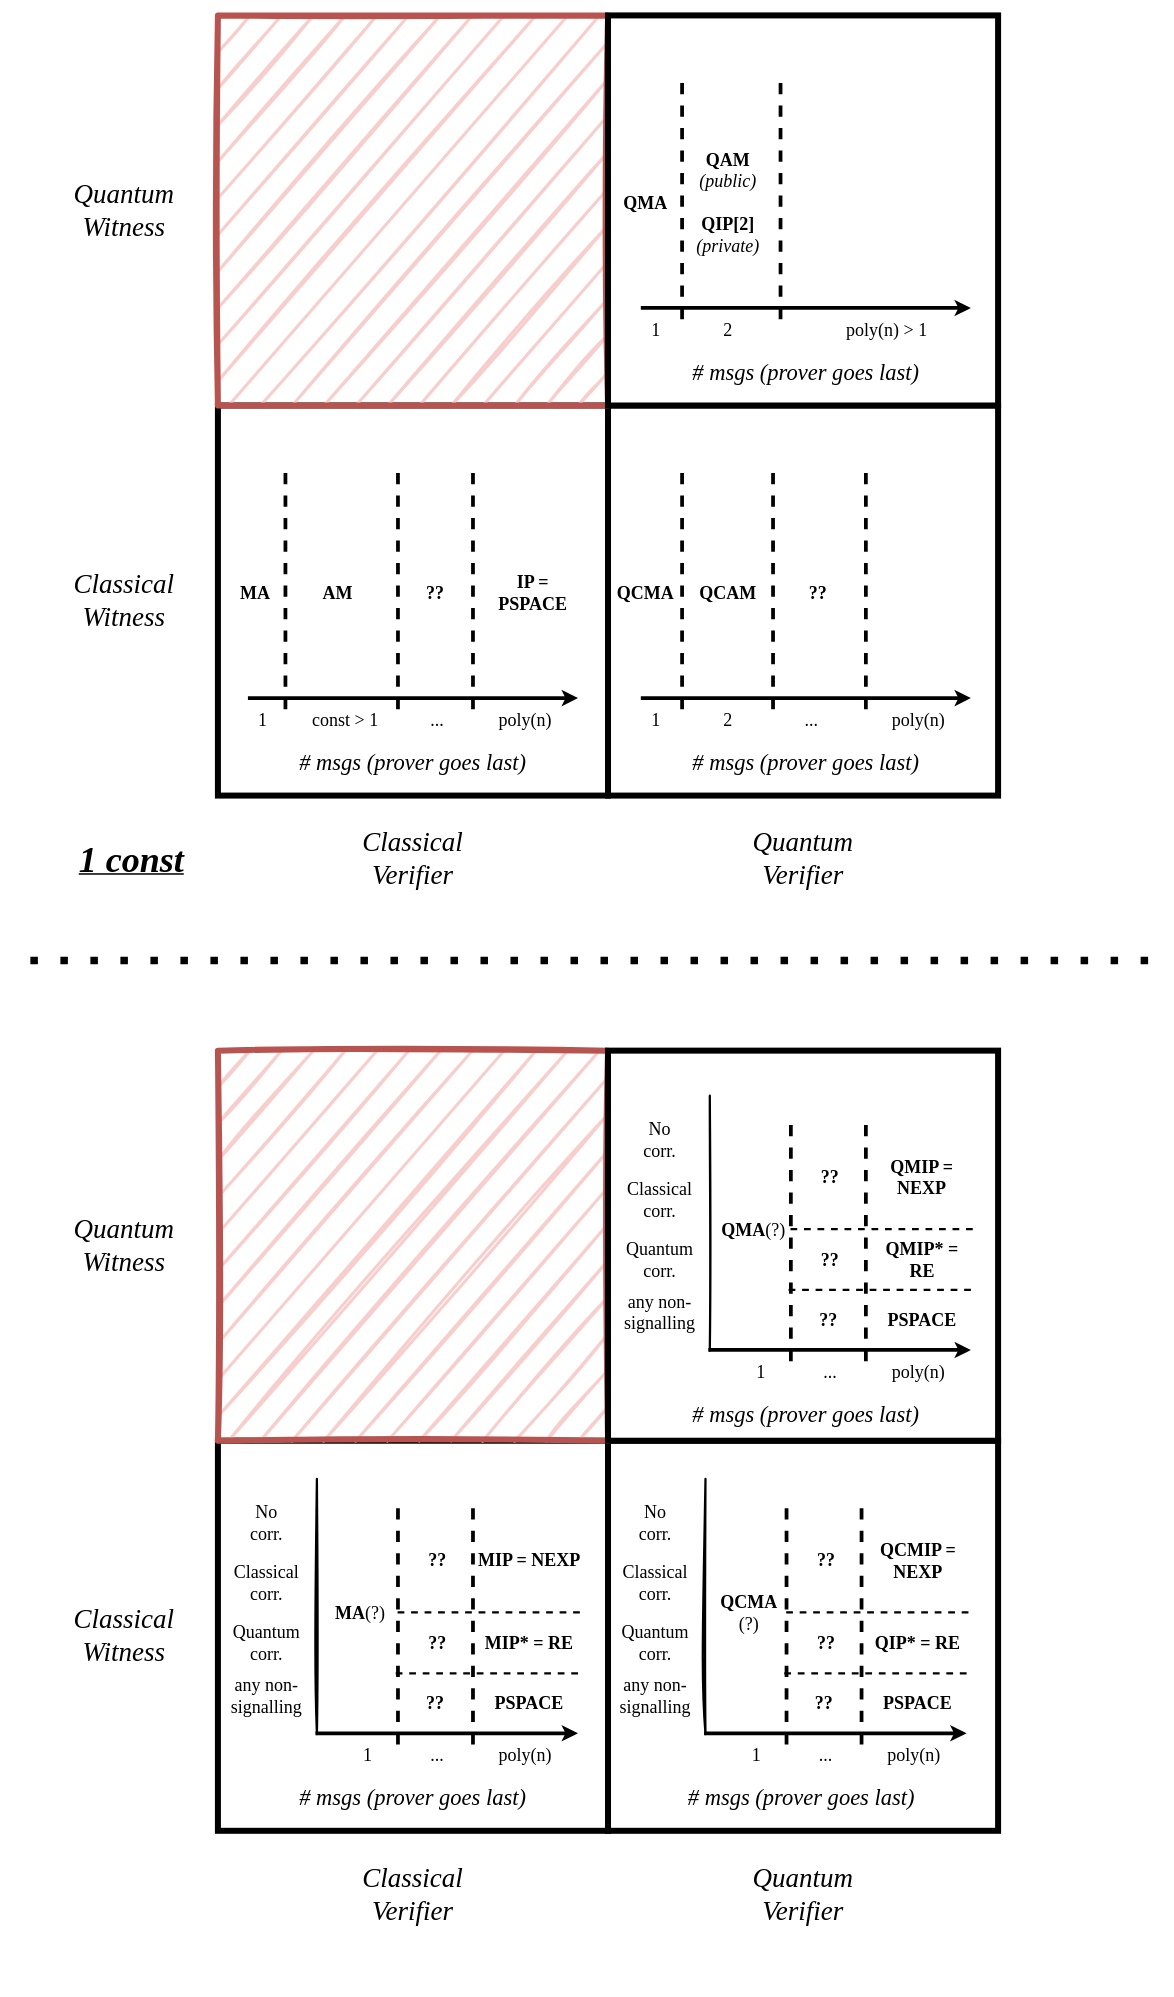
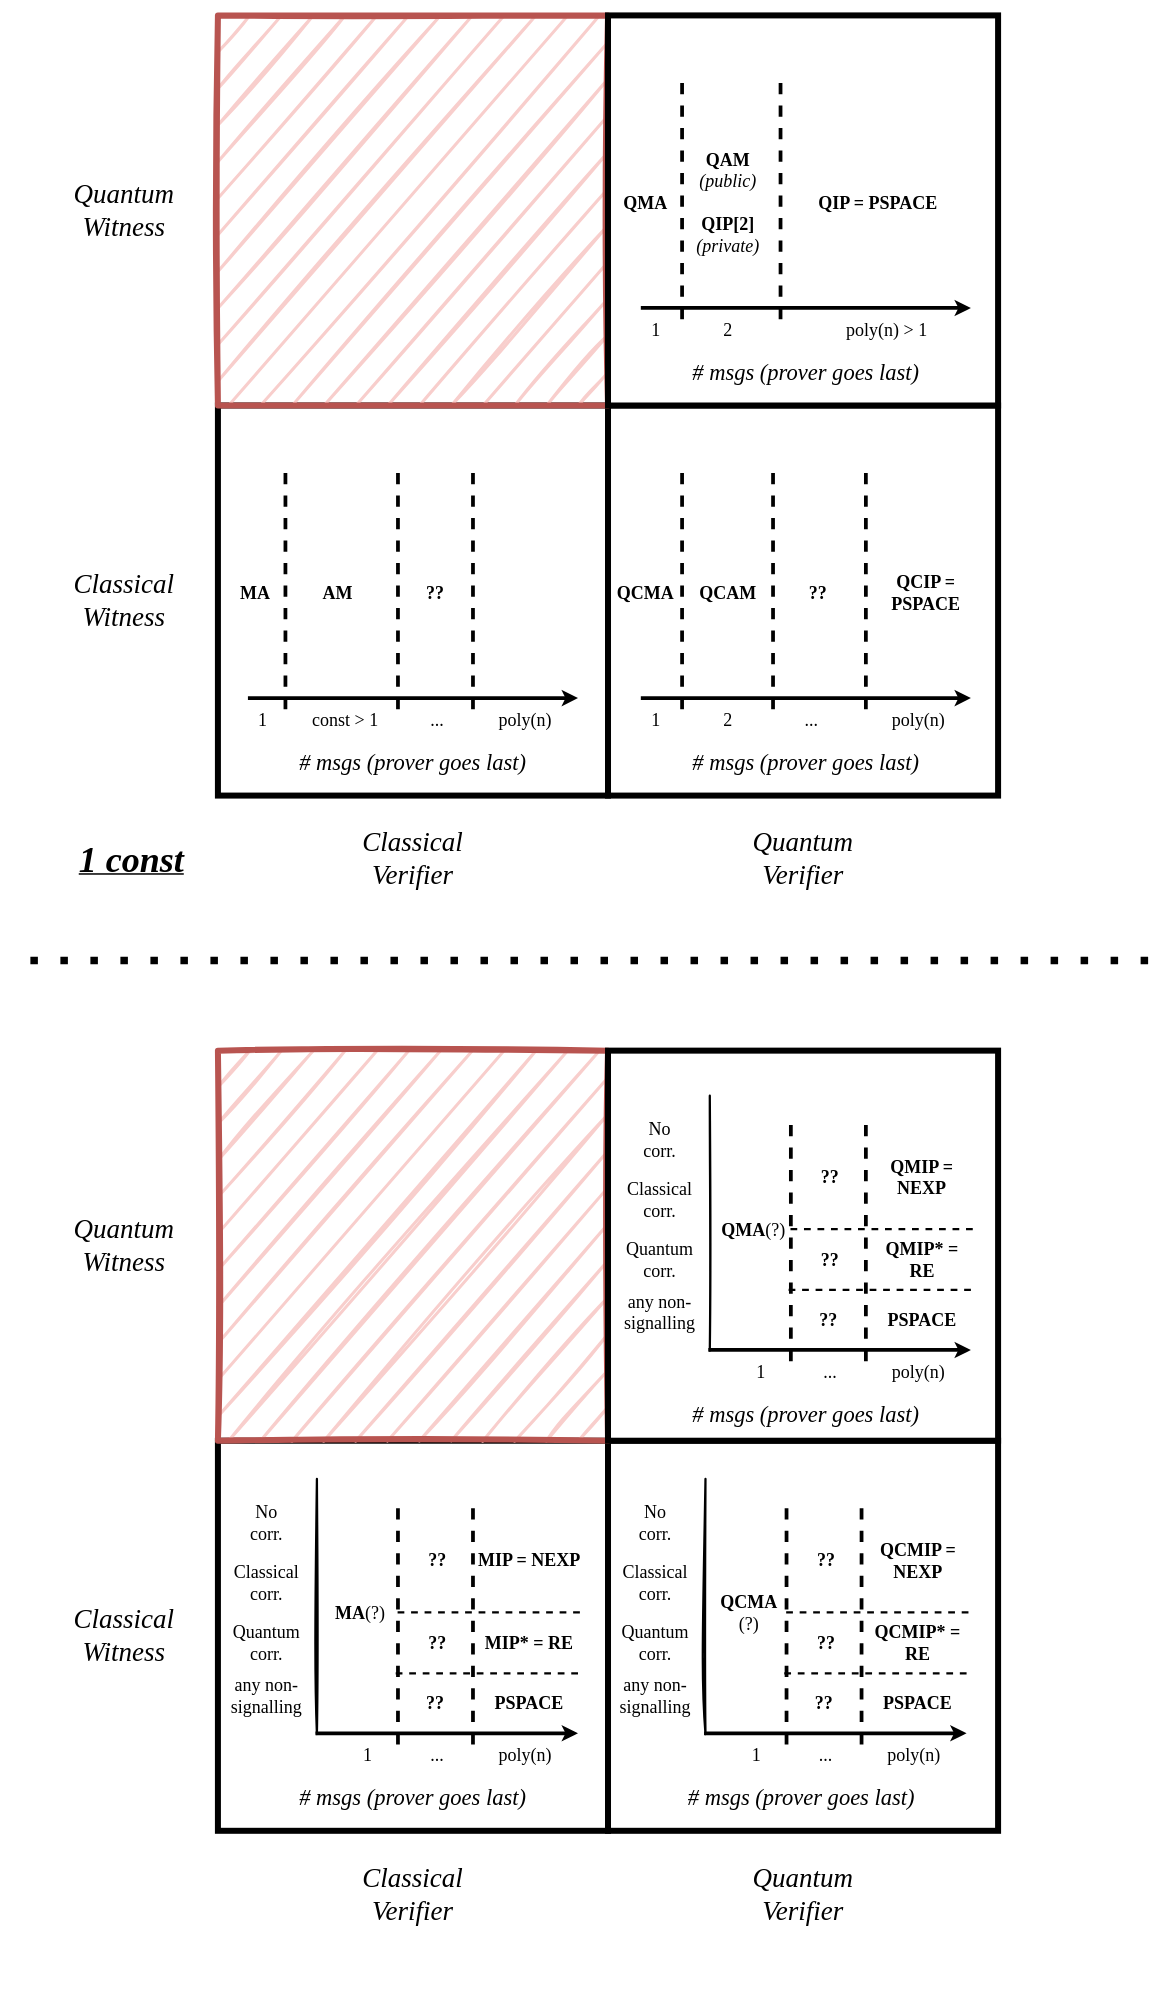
none -> (878, 203)
(533, 593) -> none
none -> (926, 593)
(918, 1643) -> (918, 1643)
